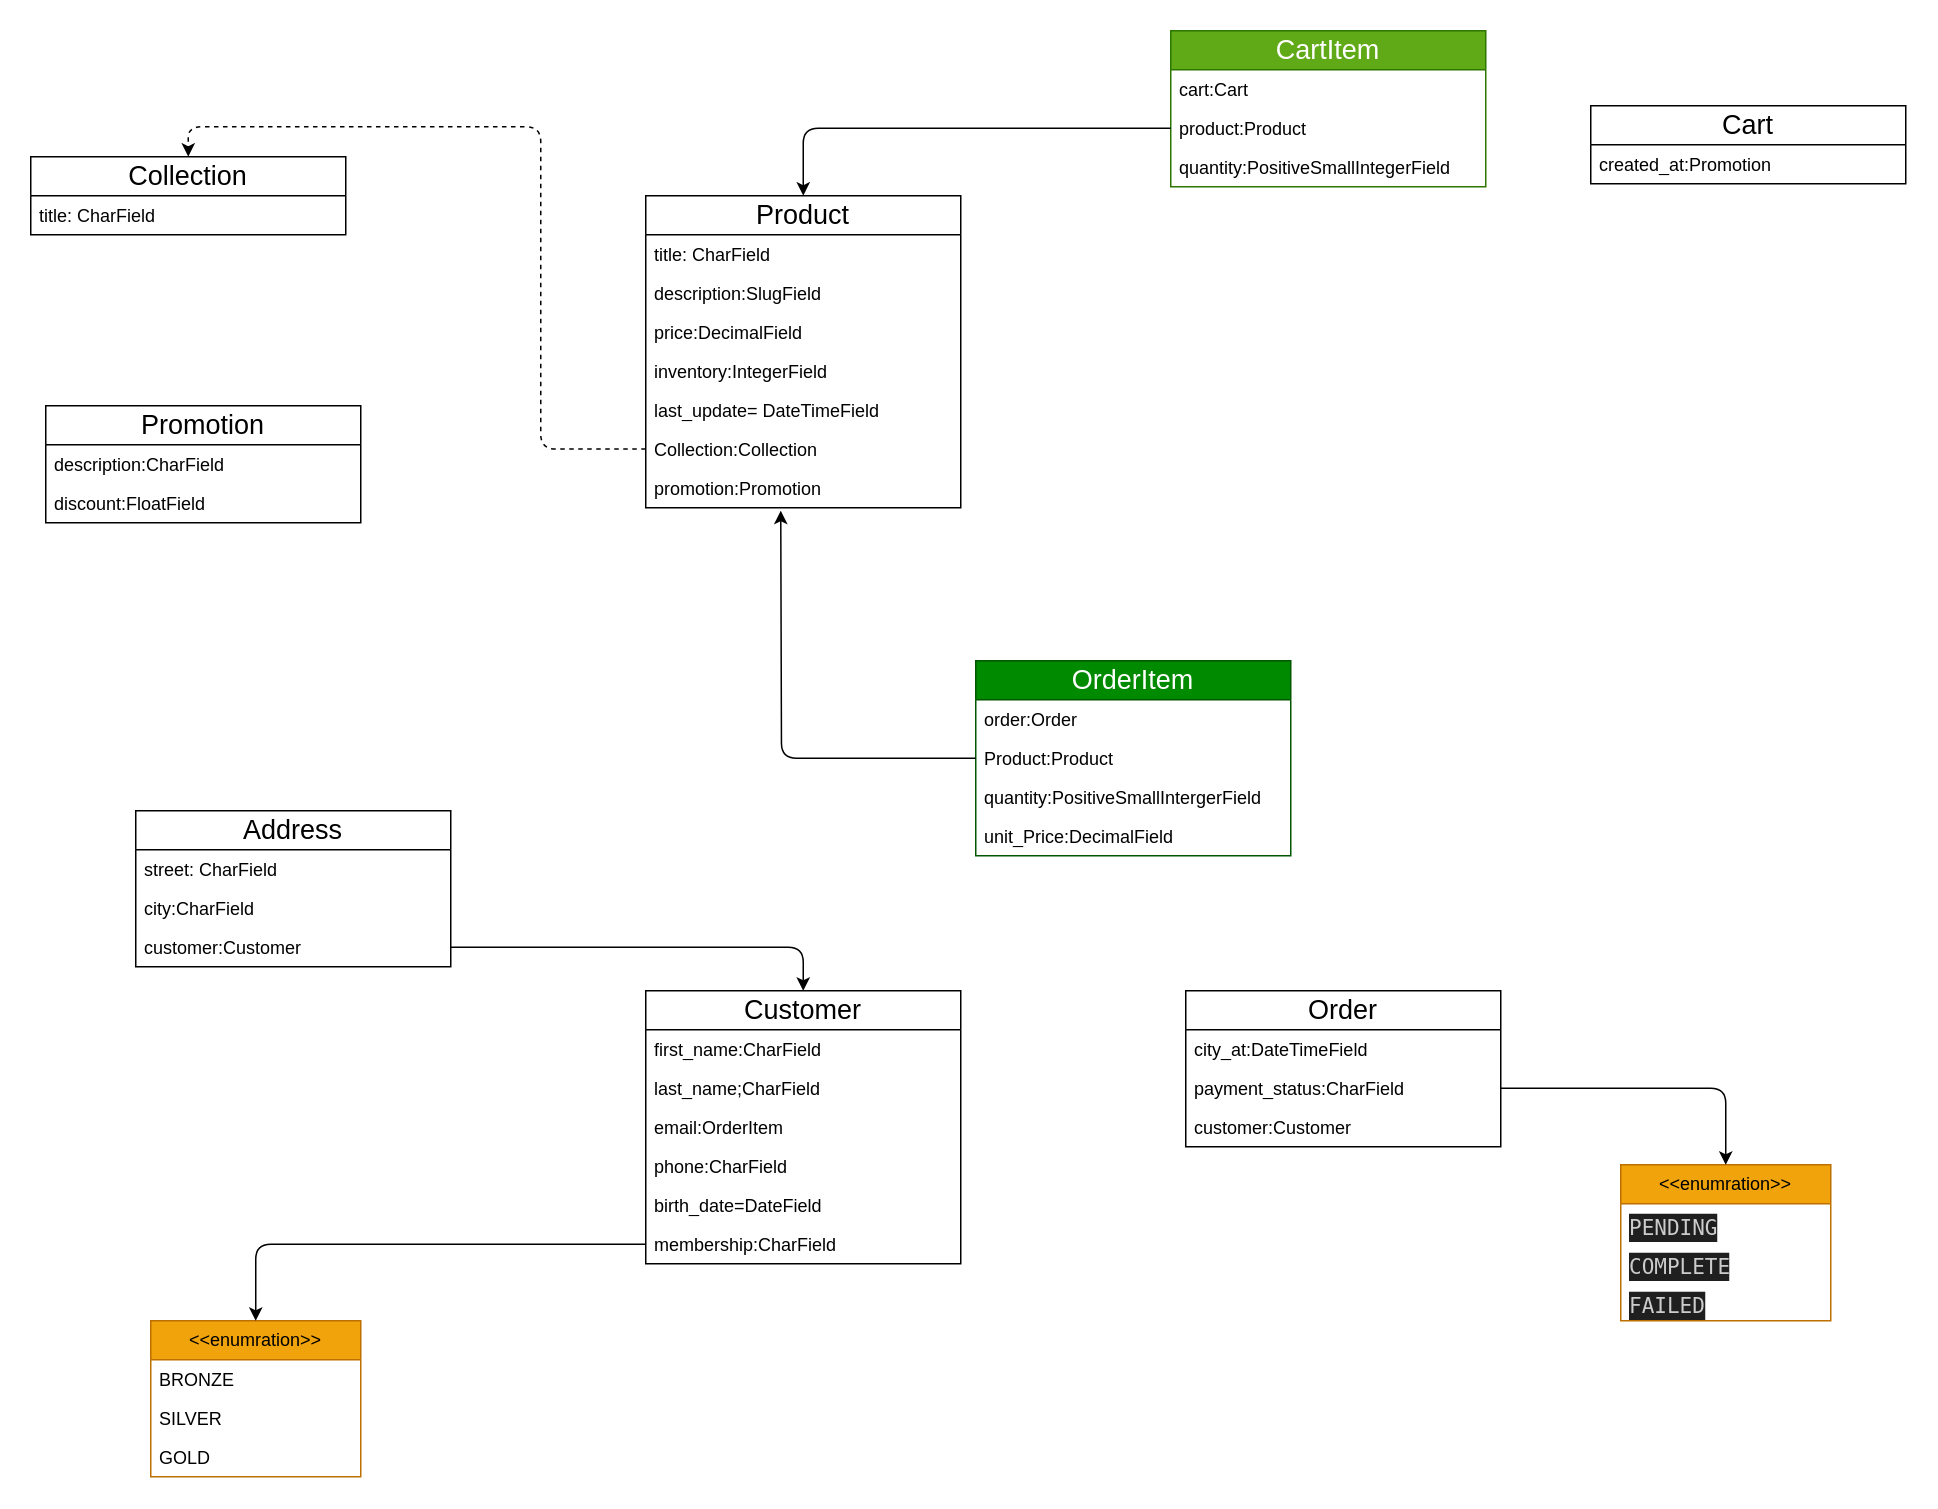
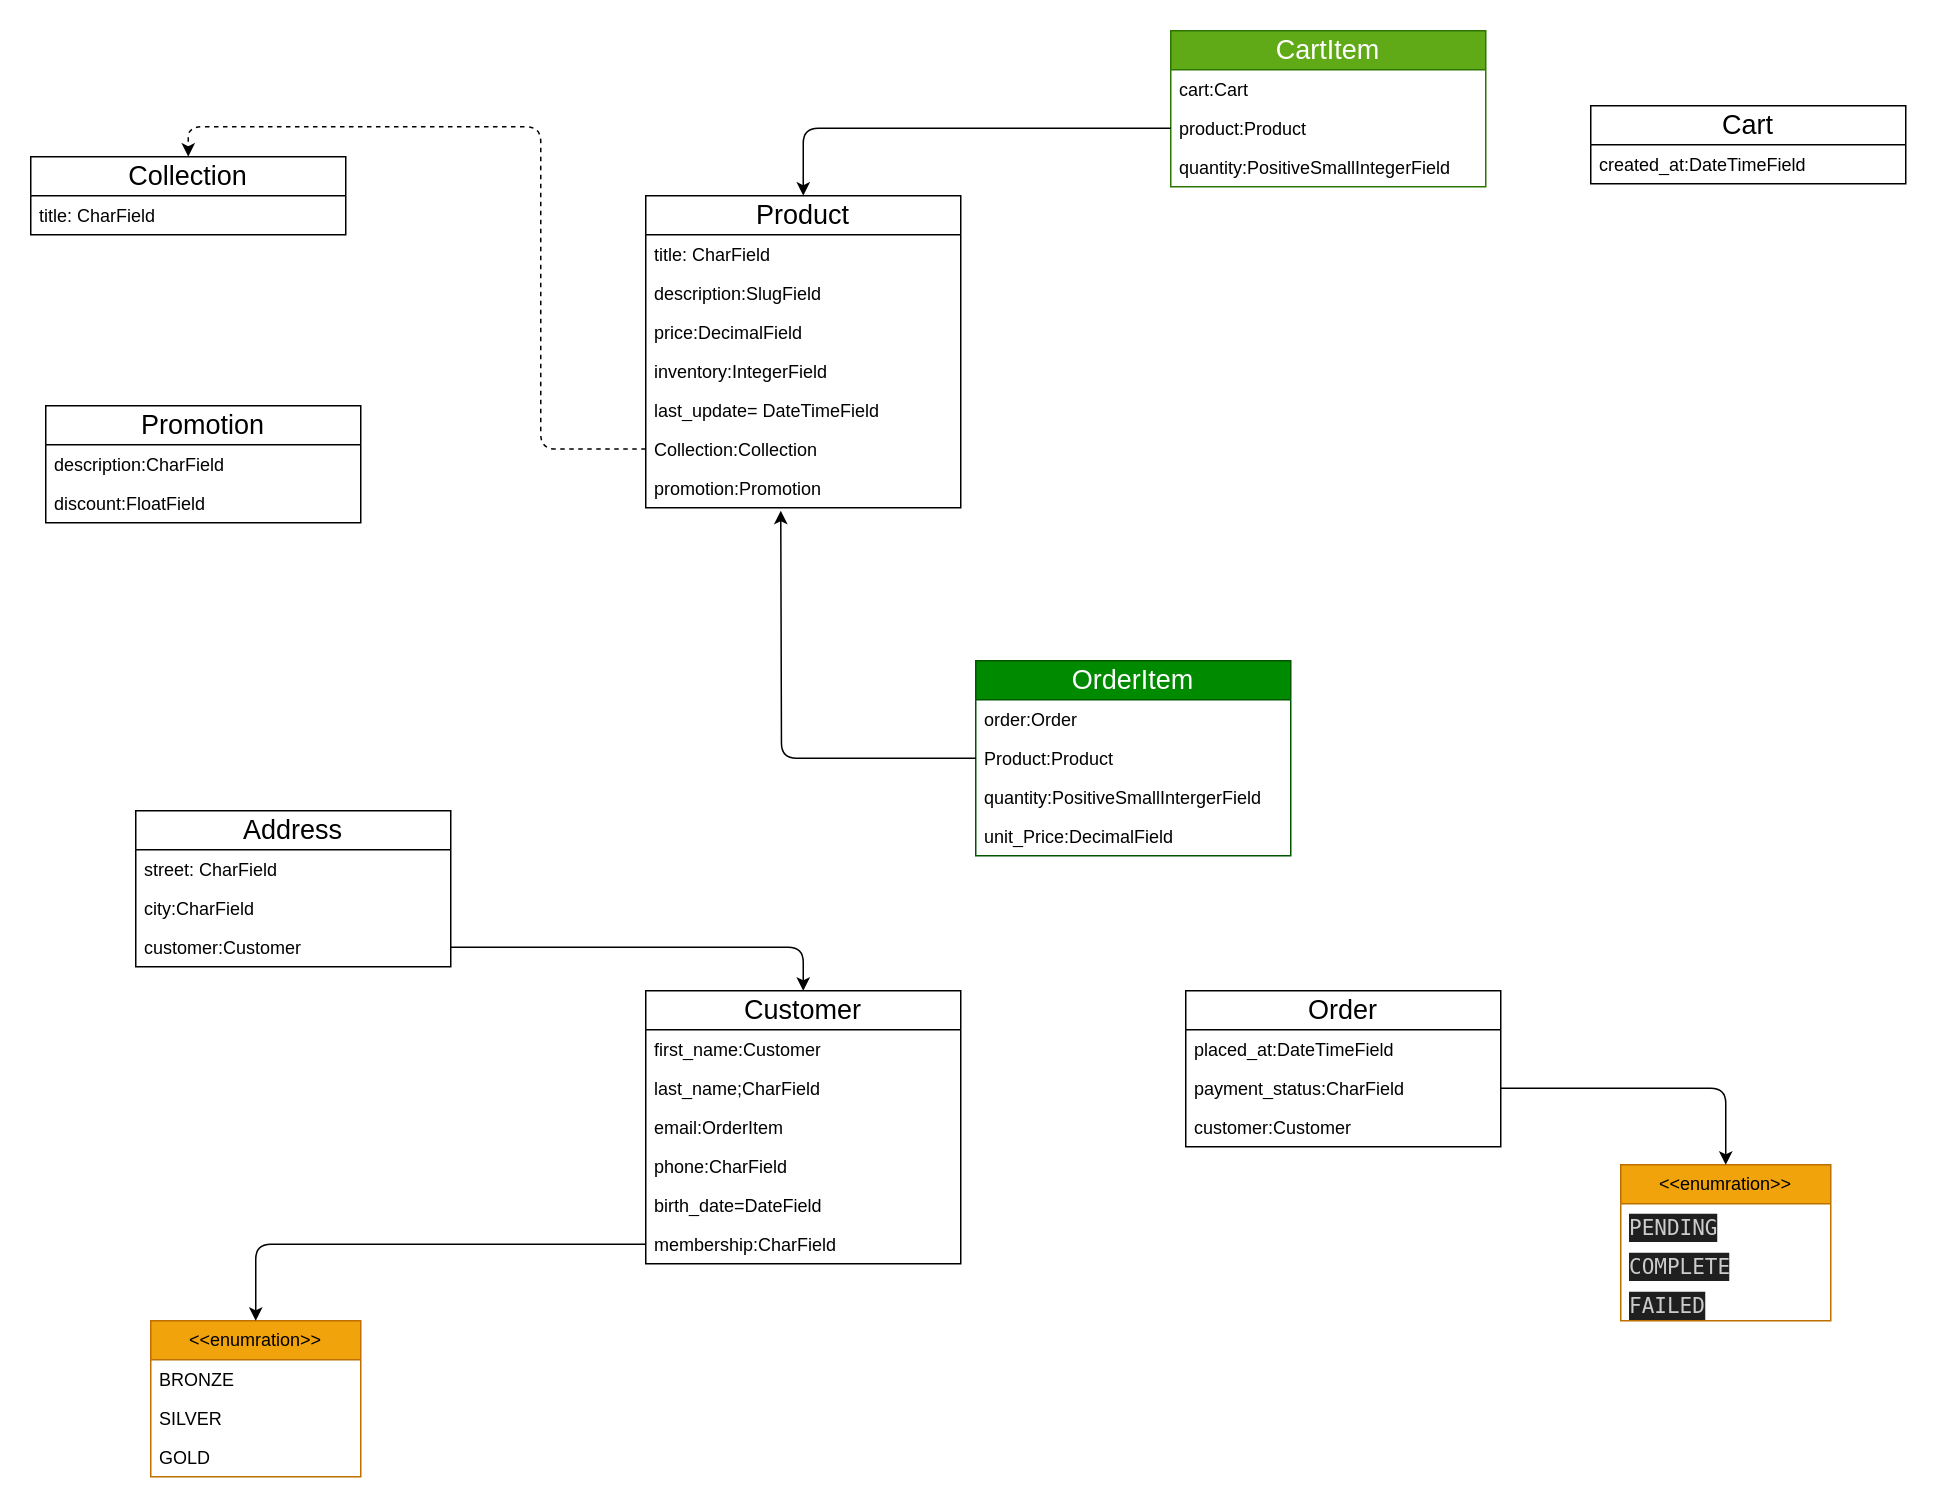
(1696, 166) -> (1711, 166)
(746, 1051) -> (746, 1051)
(1289, 1051) -> (1299, 1051)
